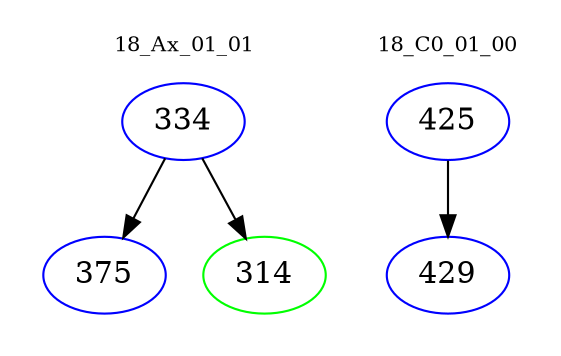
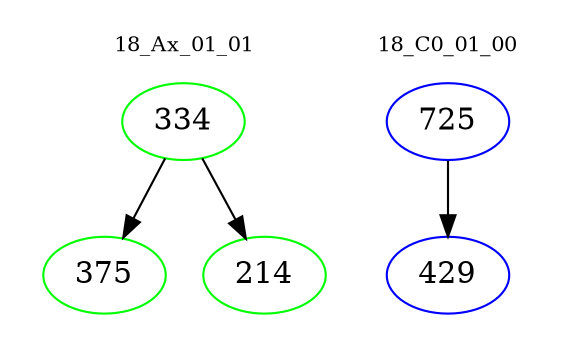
(183, 122) -> (183, 122)
(448, 122) -> (448, 122)
(105, 275) -> (105, 275)
(265, 275) -> (265, 275)
